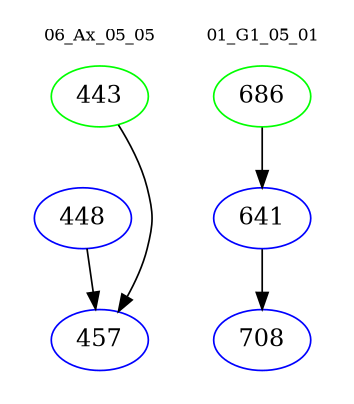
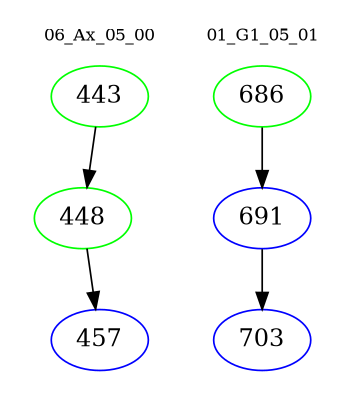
(100, 36) -> (100, 36)
(151, 210) -> (93, 149)
(83, 218) -> (83, 218)
(262, 218) -> (262, 218)
(262, 340) -> (262, 340)
